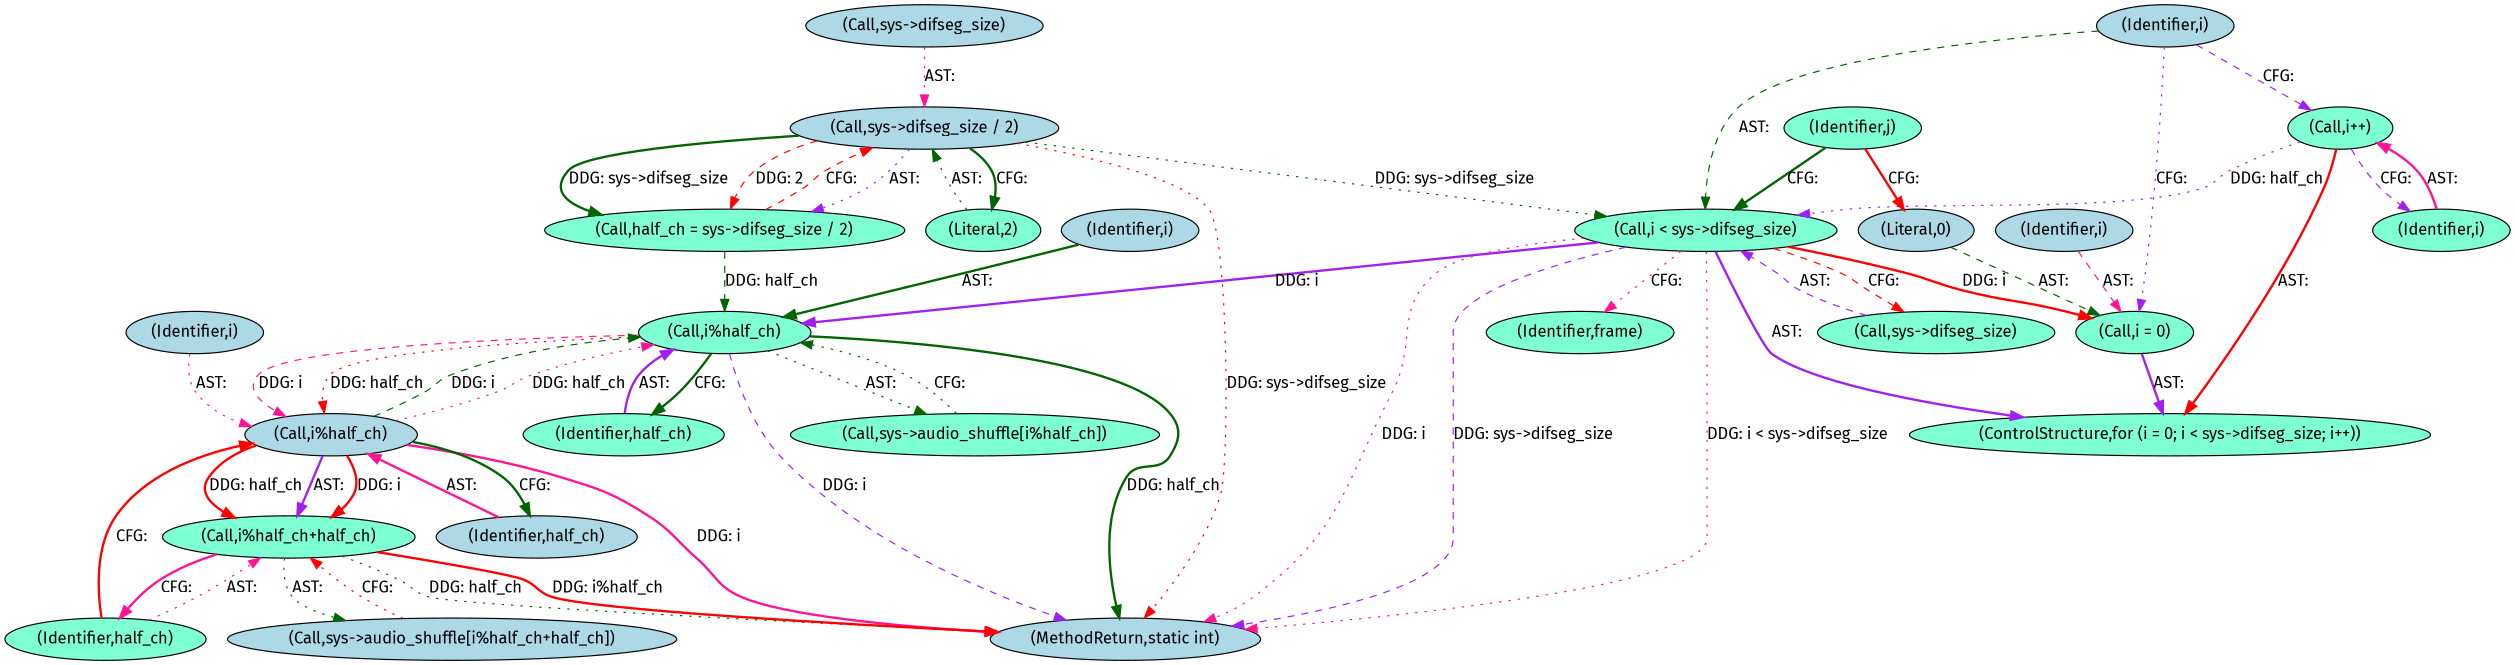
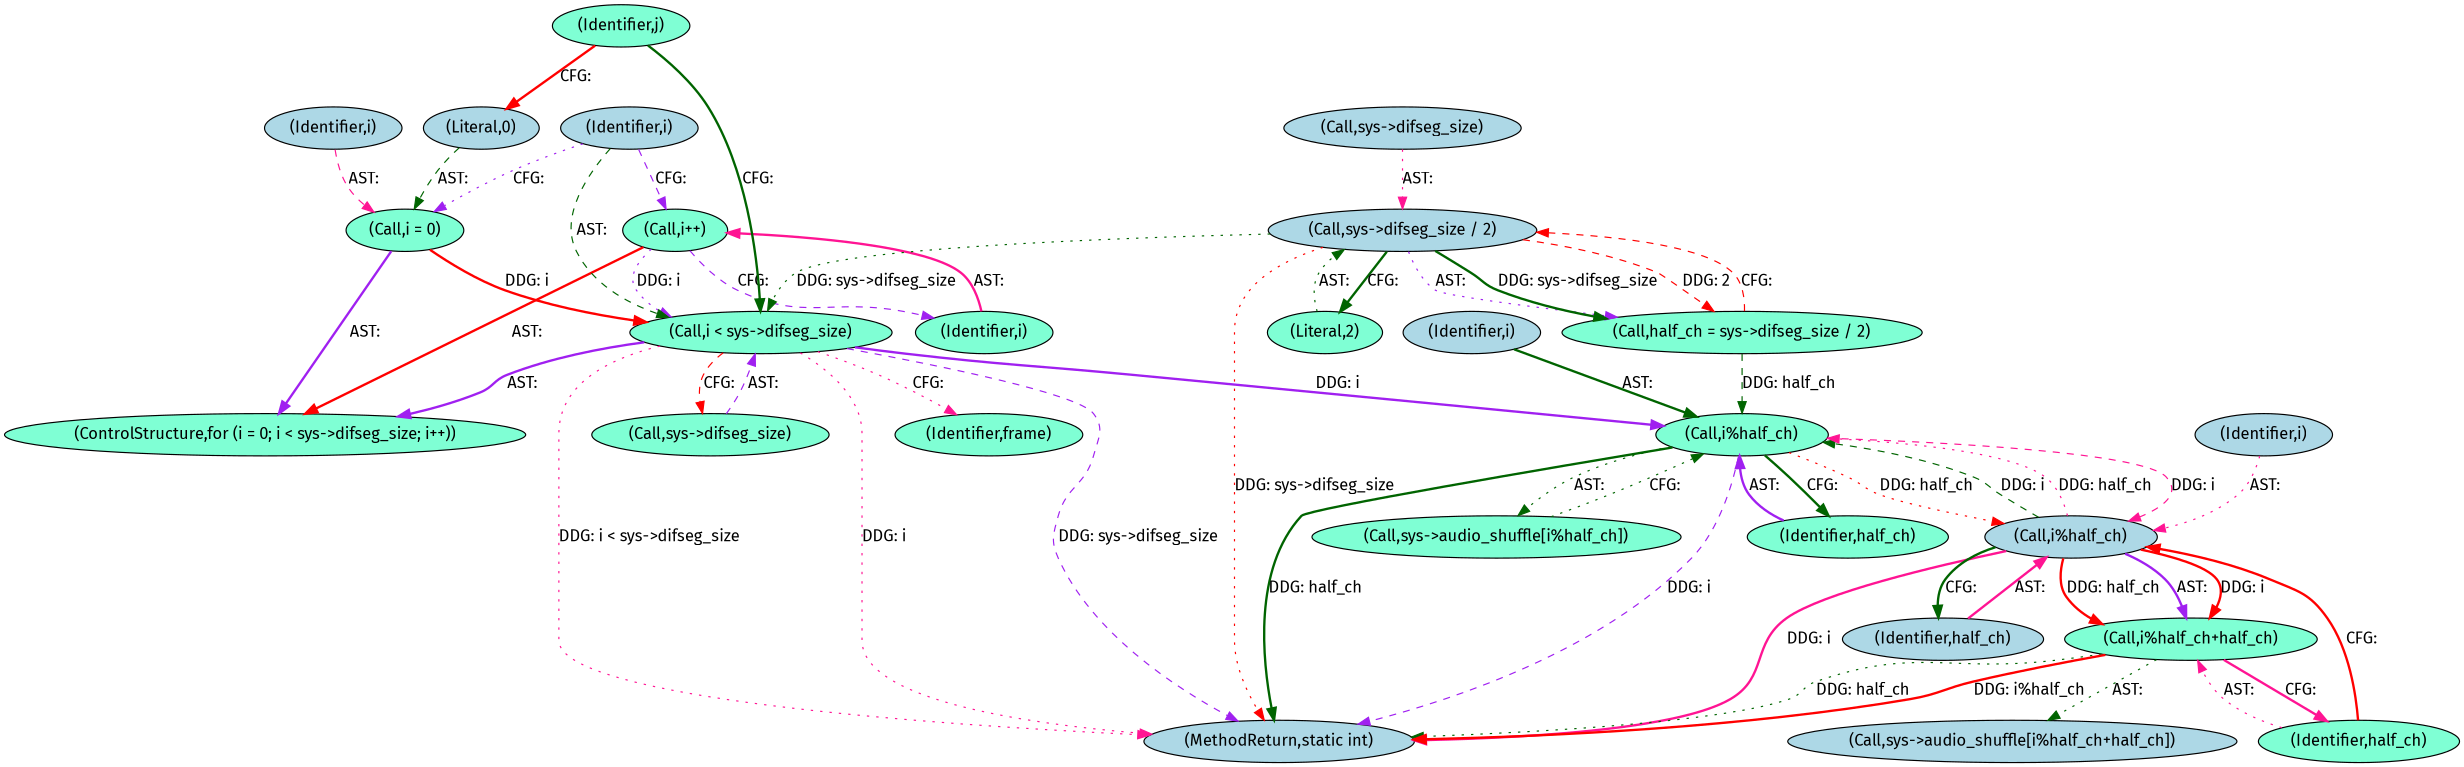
(2277, 179) -> (659, 281)
(1934, 282) -> (522, 296)
(359, 595) -> none
